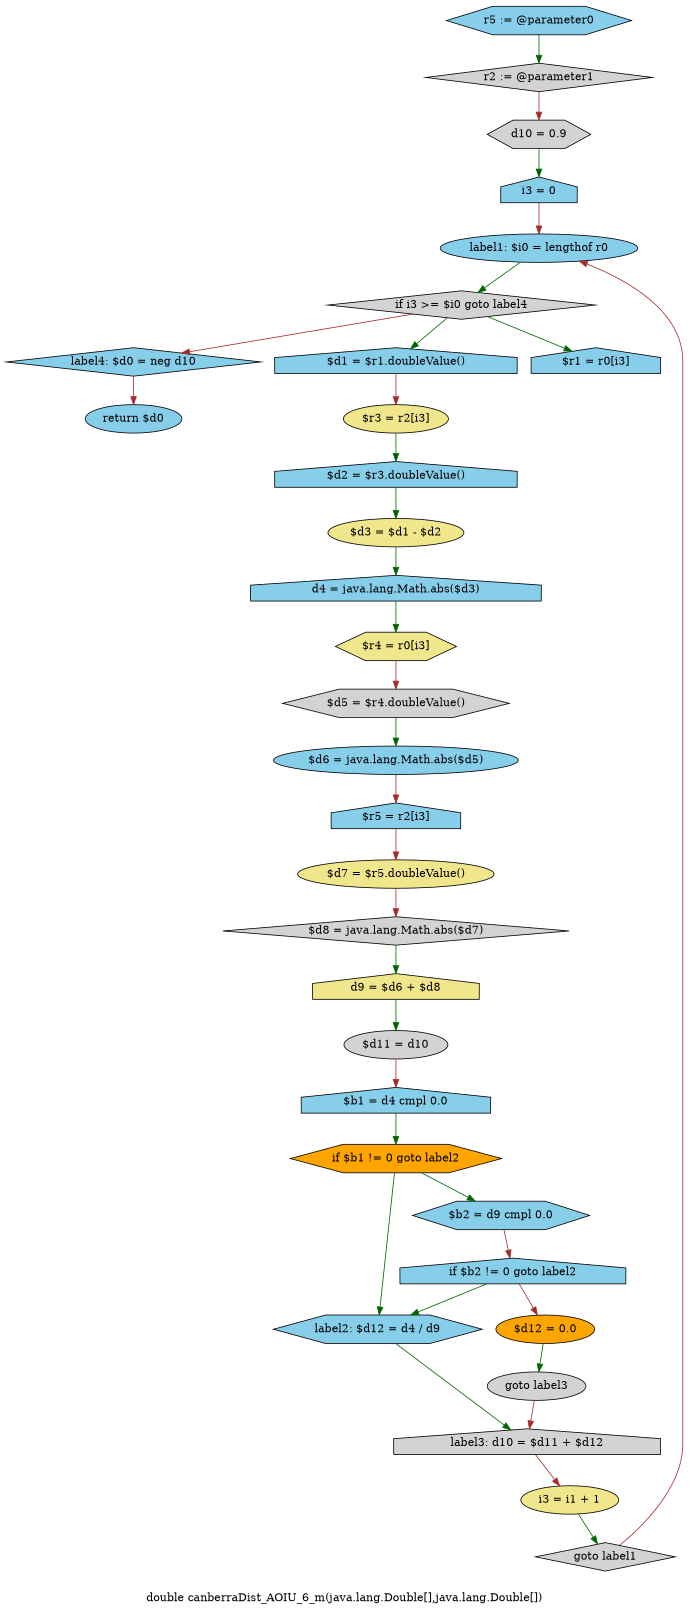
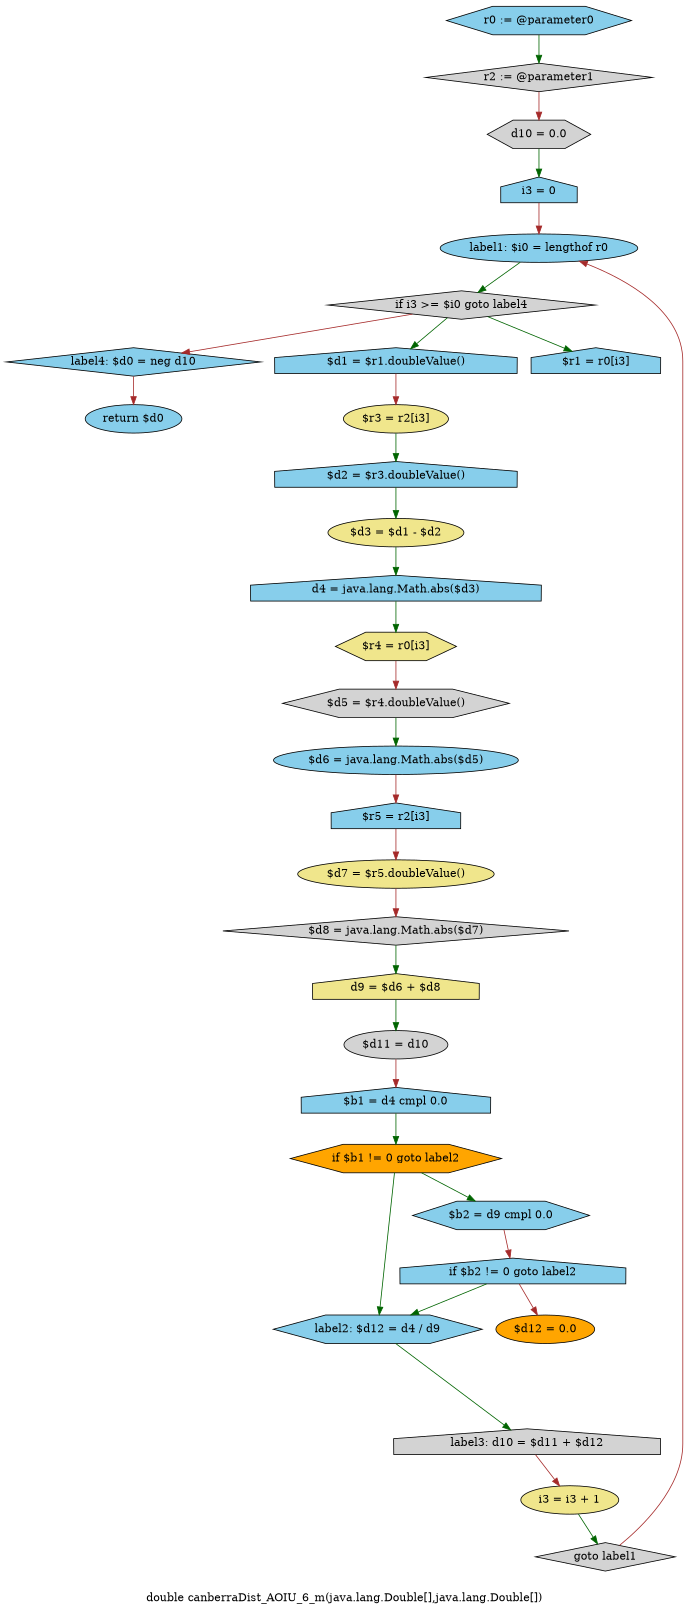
(539, 21) -> (539, 21)
(539, 134) -> (539, 134)
(537, 1386) -> none
(570, 1500) -> (570, 1500)
